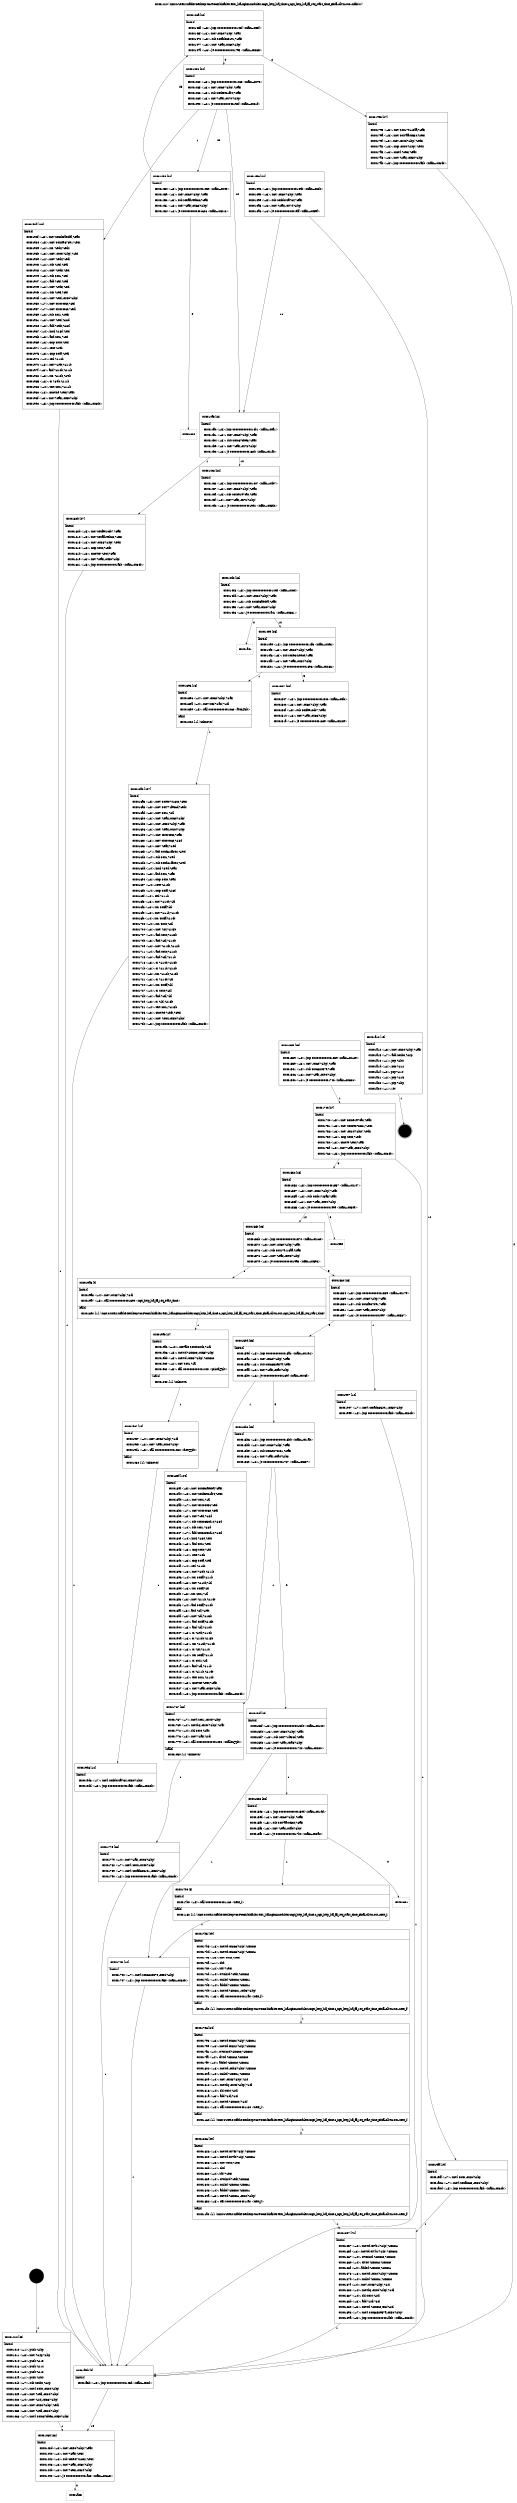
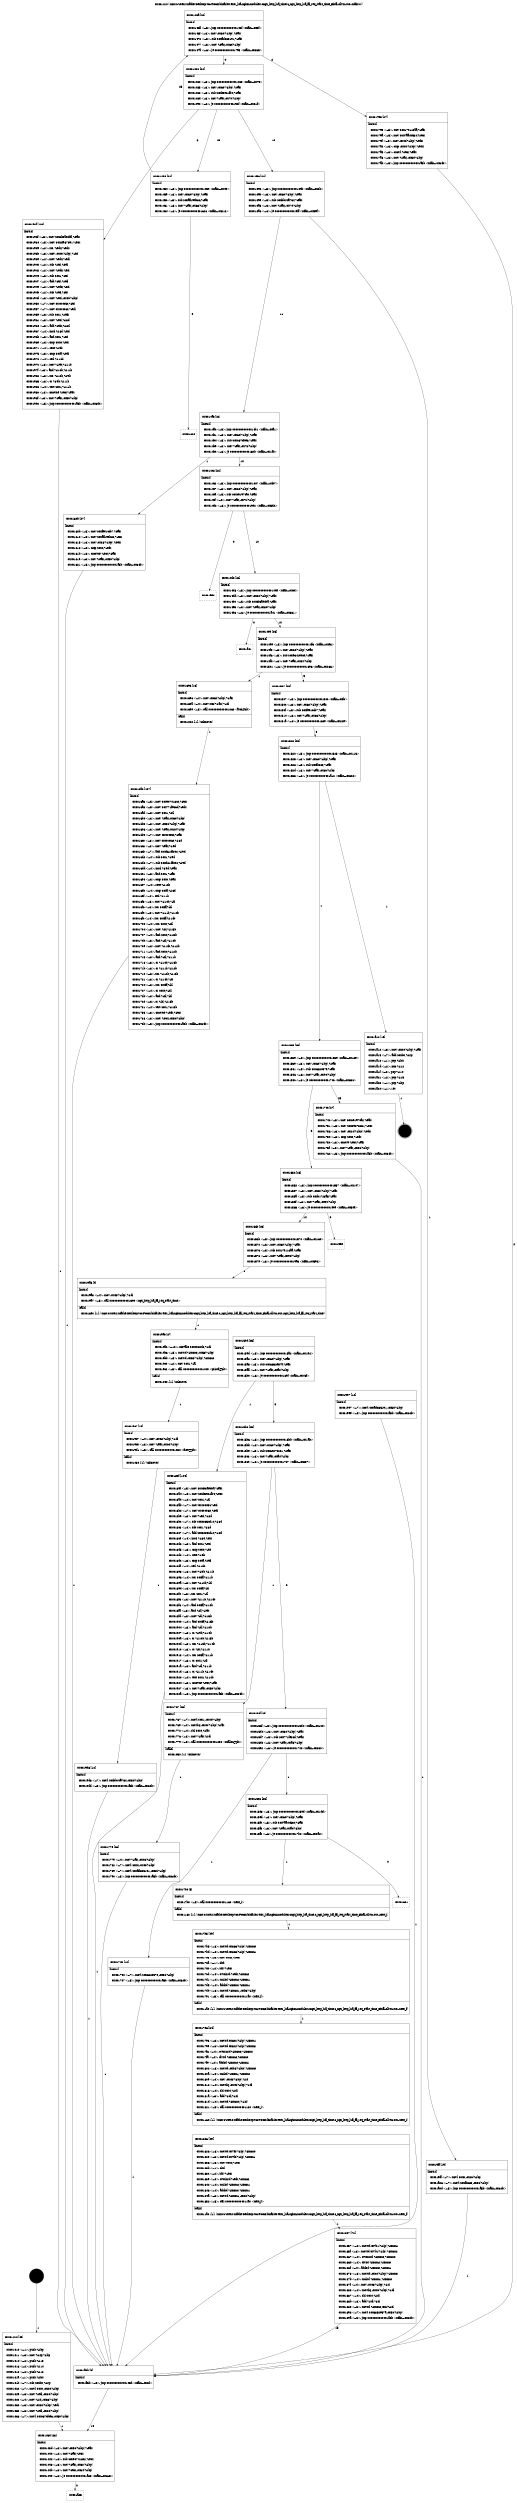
(197, 140) -> (197, 140)
(237, 260) -> (255, 140)
none -> (249, 541)
none -> (208, 596)
none -> (320, 759)
(339, 1098) -> (339, 1098)
(337, 1163) -> (307, 1126)
(429, 1217) -> (429, 1217)
(370, 1298) -> none
(183, 1935) -> (287, 1924)
none -> (95, 2014)
none -> (87, 2078)
(301, 2129) -> none
(434, 2212) -> (365, 2353)
(336, 2328) -> (336, 2328)
